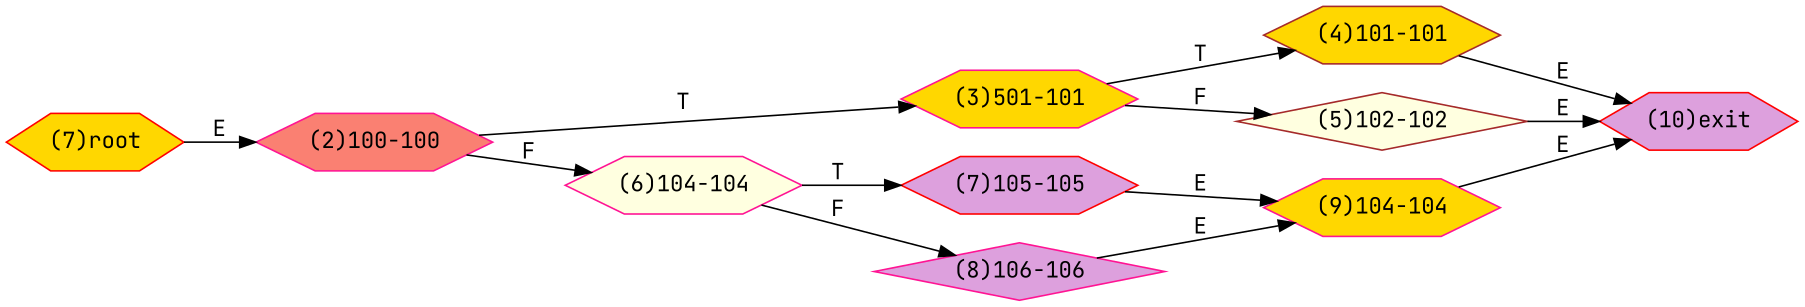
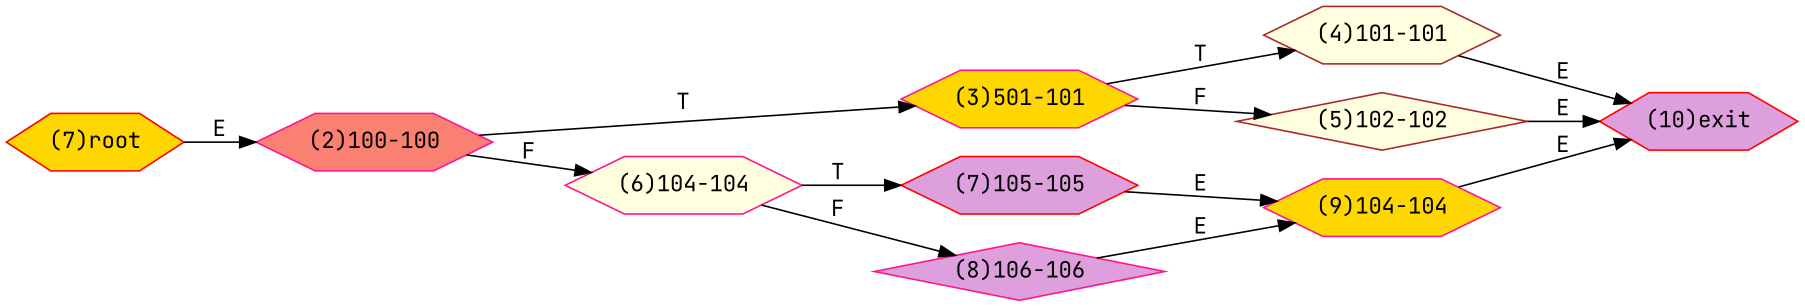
(1382, 35) -> (1382, 35)
